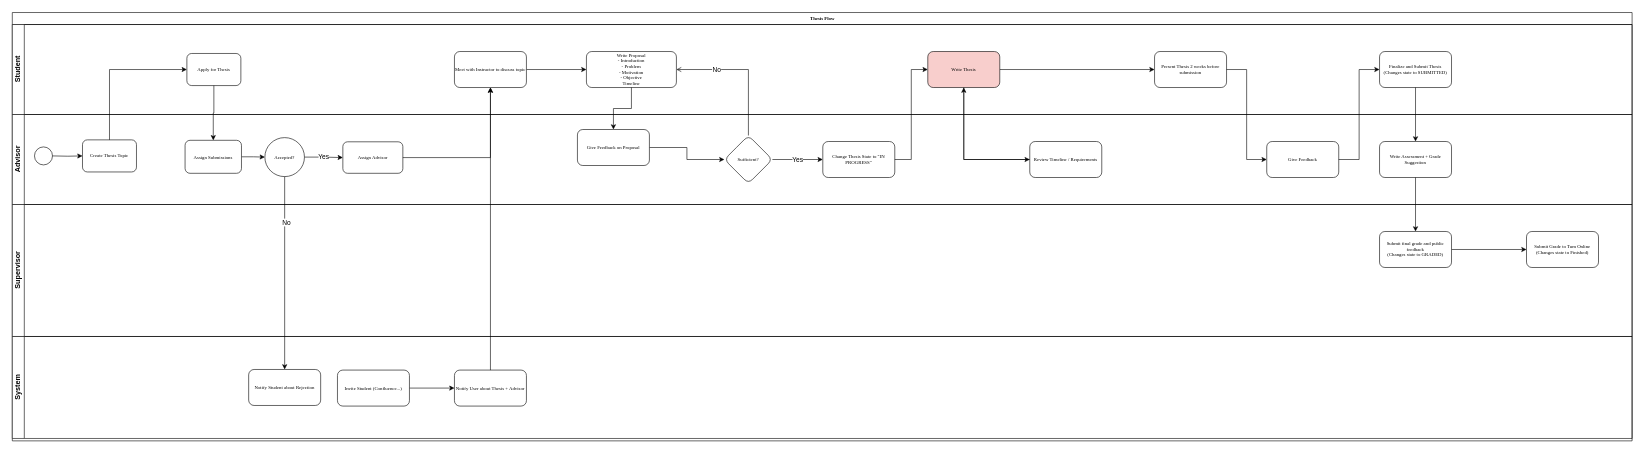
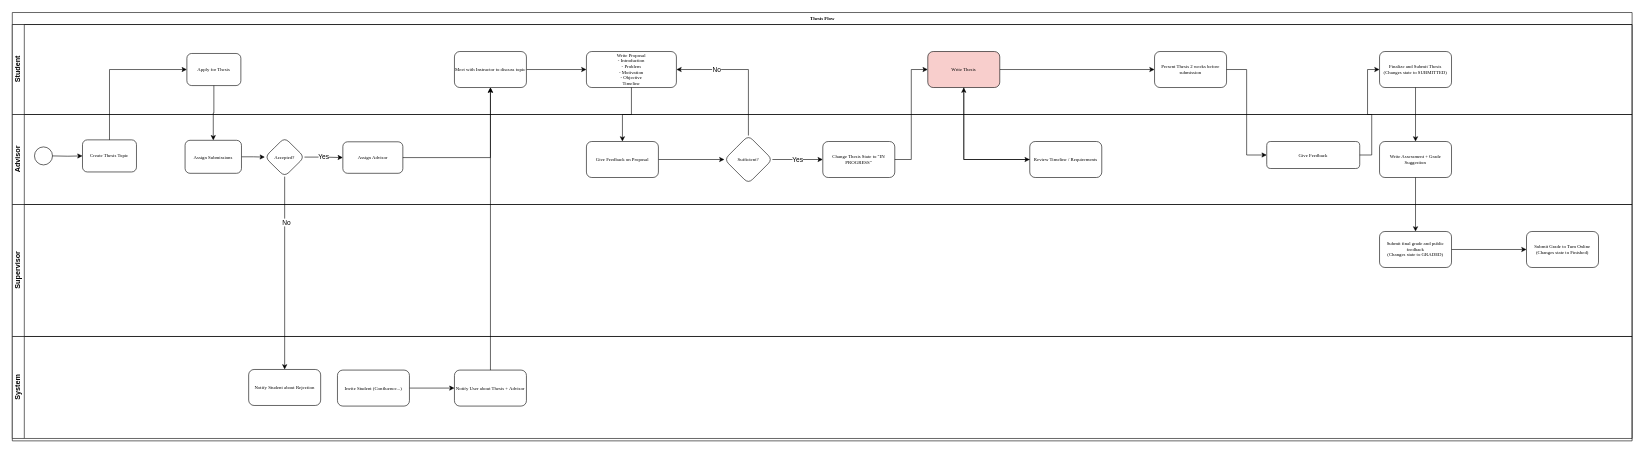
(680, 69) -> (681, 69)
(614, 147) -> (623, 159)
(285, 157) -> (285, 157)
(1303, 159) -> (1313, 155)
